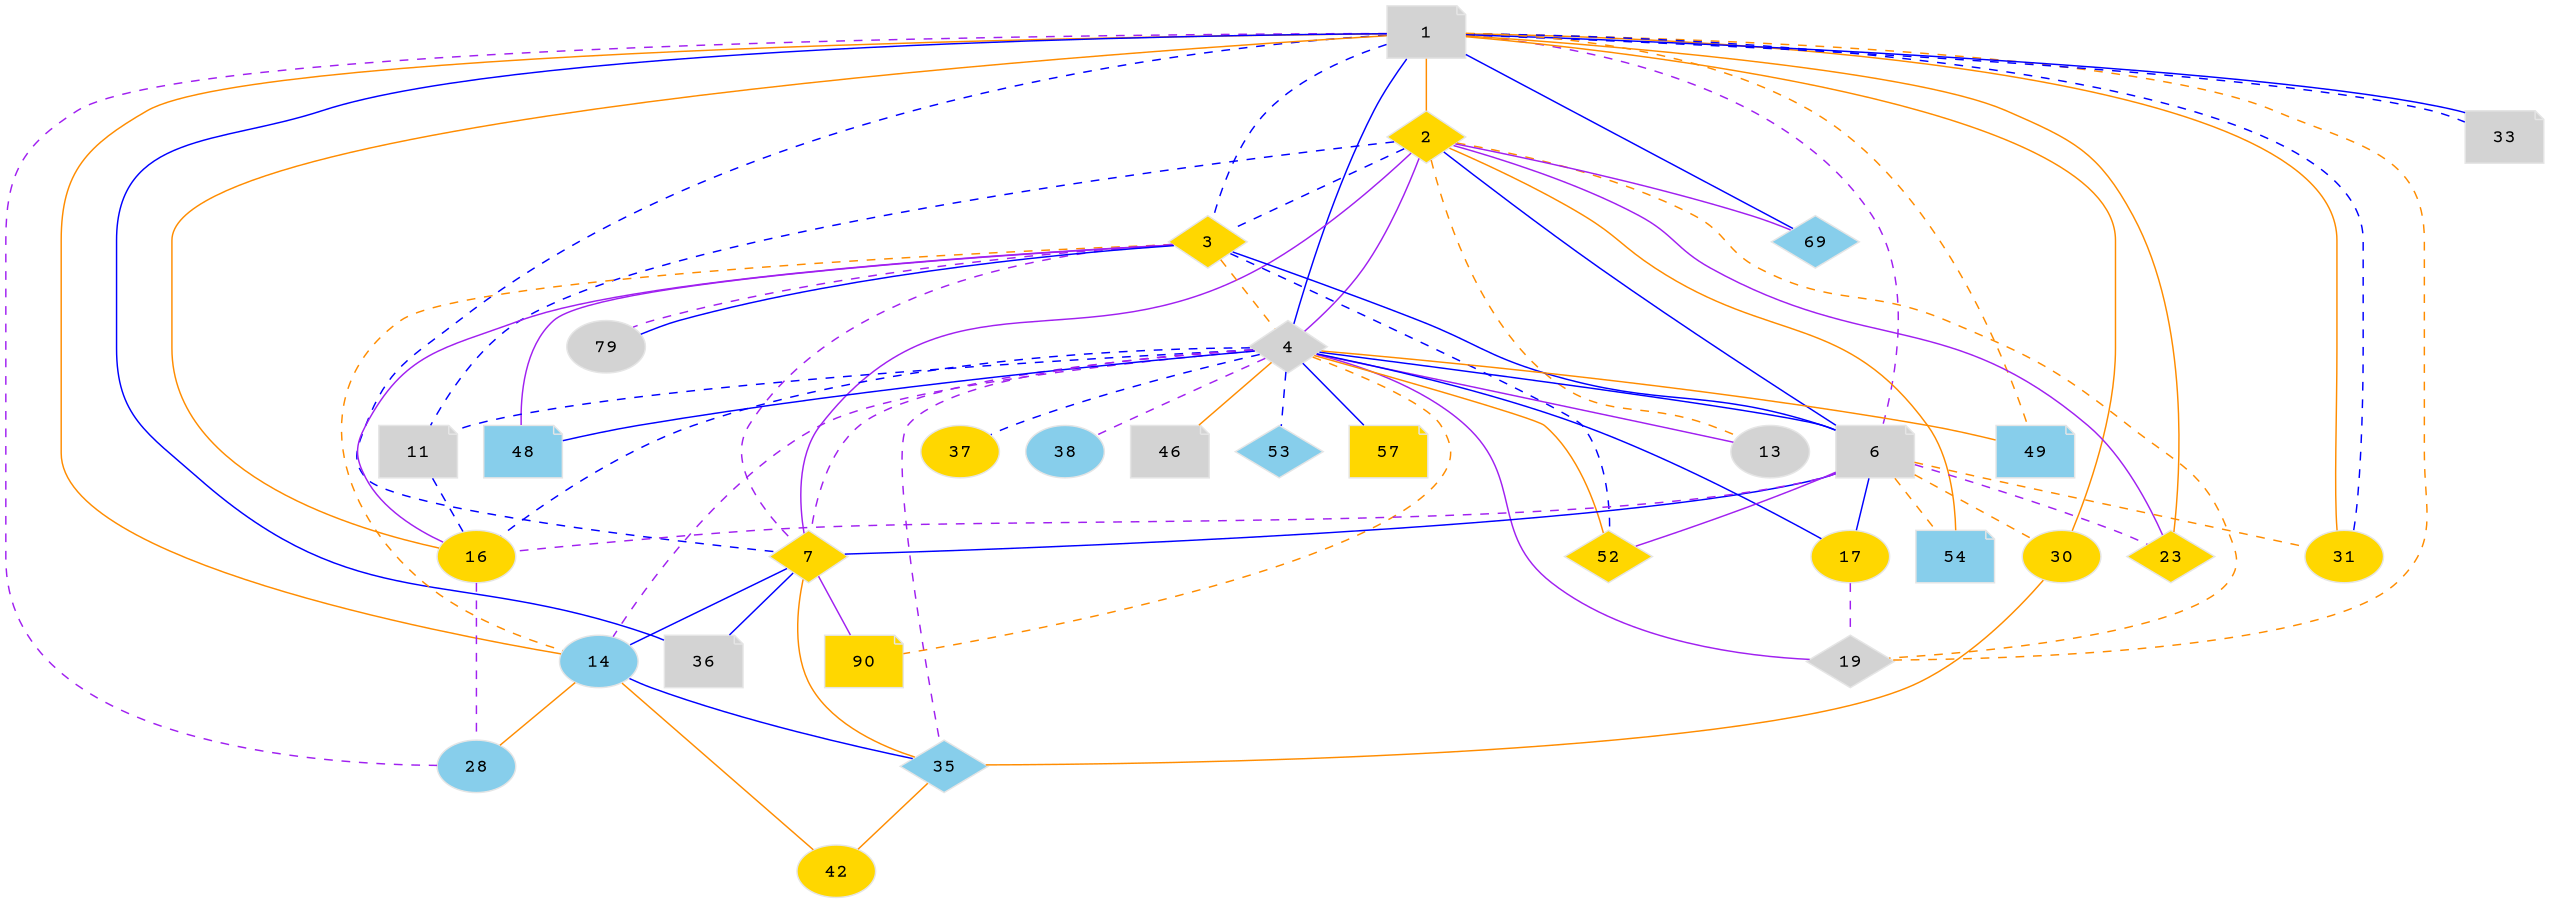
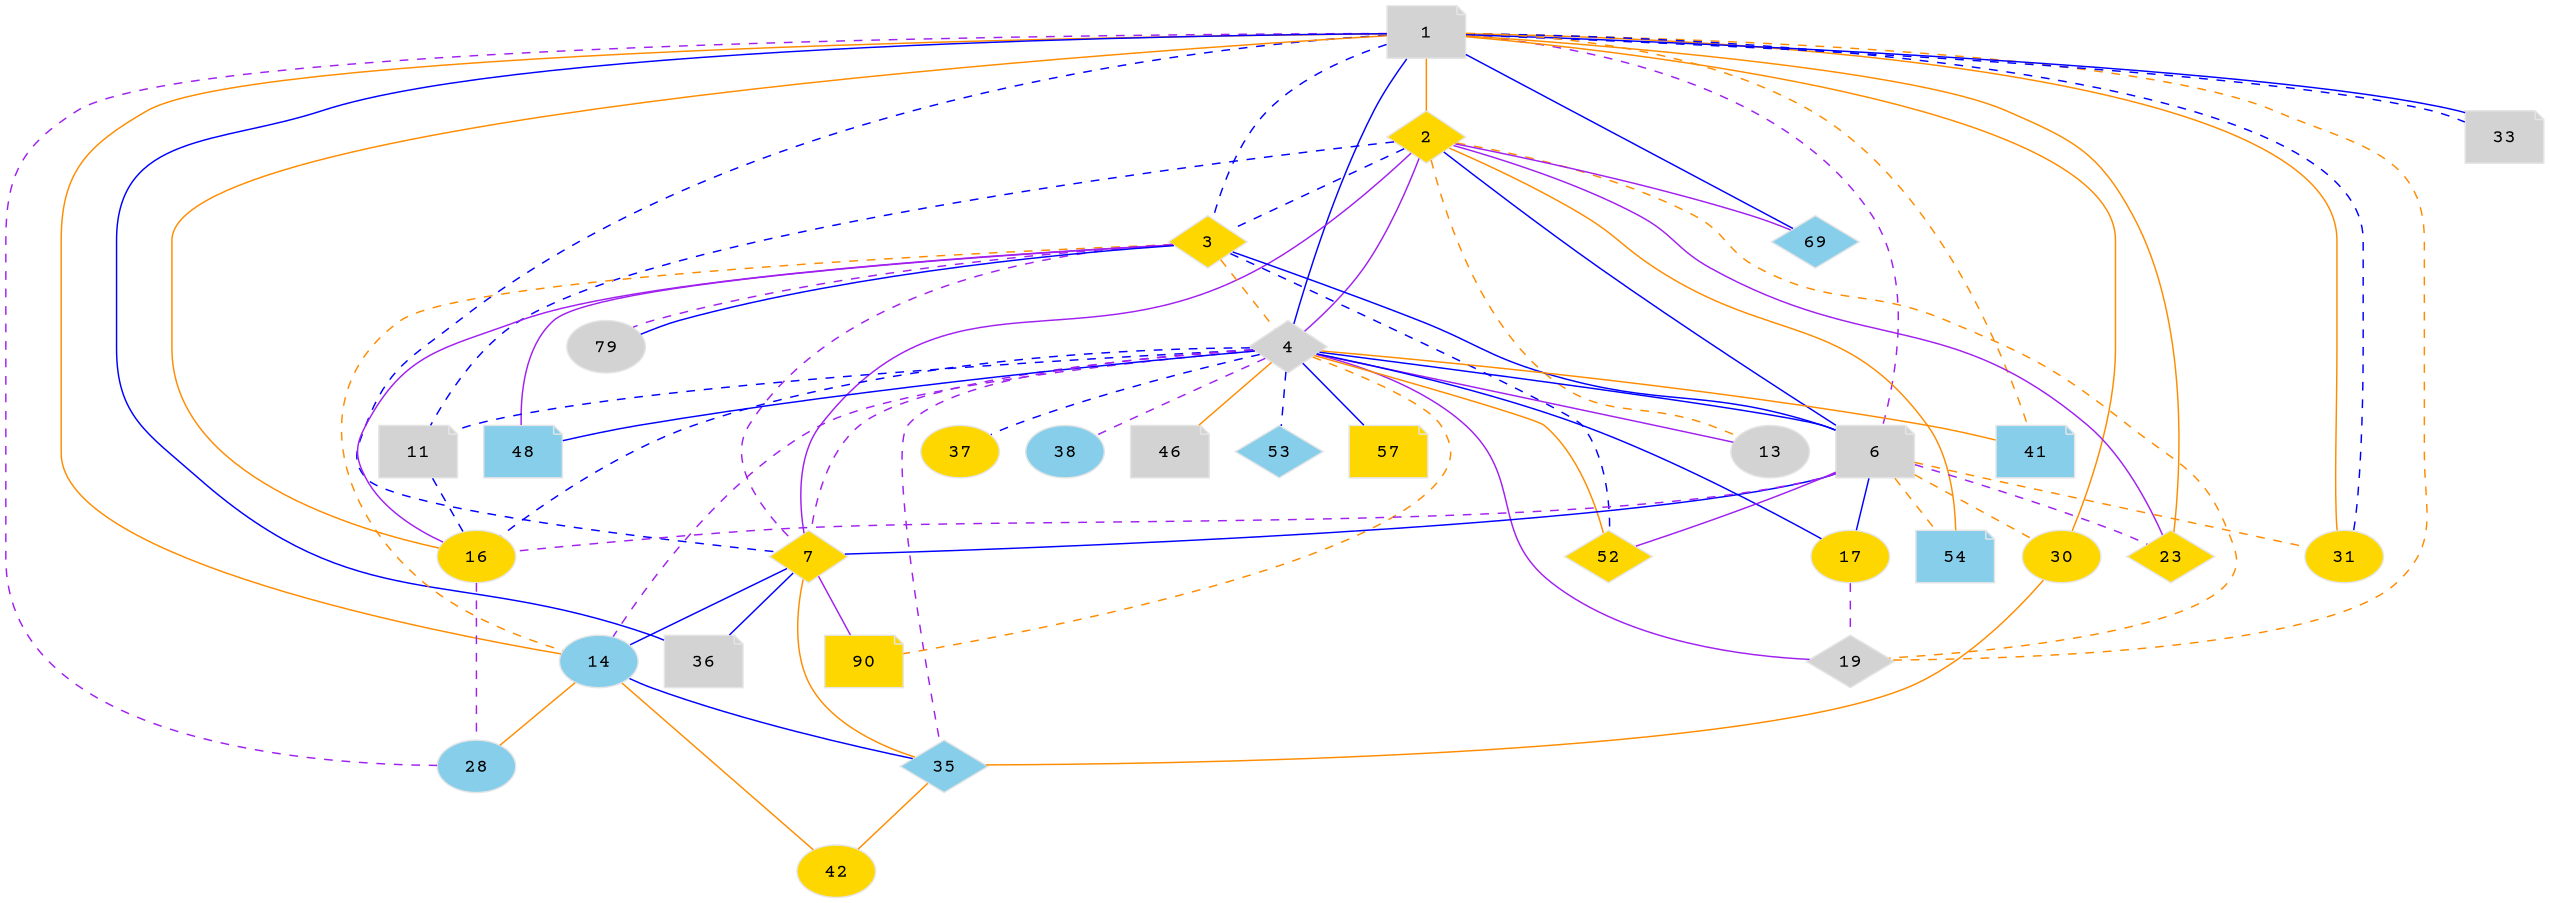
(2035, 452) -> (2035, 452)
